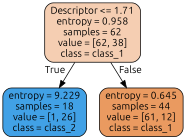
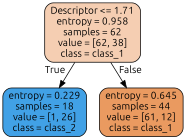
(45, 112) -> (45, 112)
